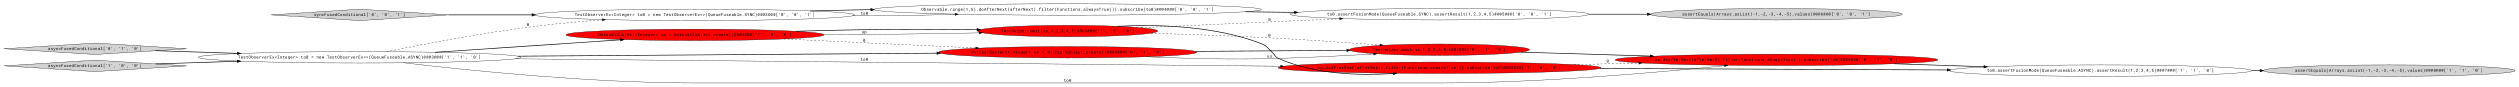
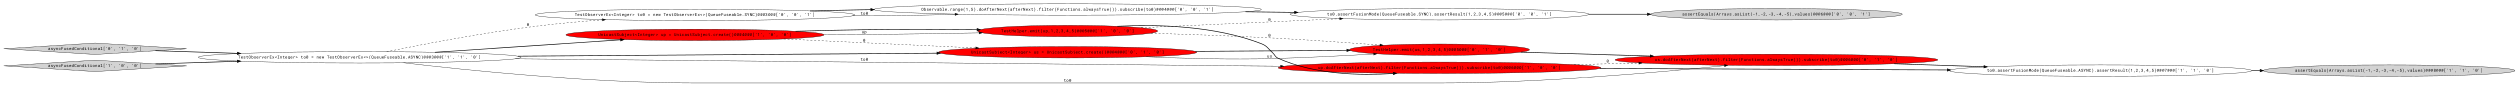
(360, 15) -> none
